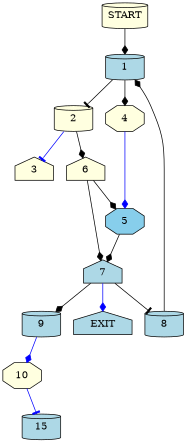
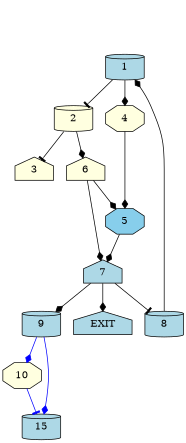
(125, 16) -> none
(54, 144) -> (54, 144)
(125, 166) -> (125, 166)
(103, 293) -> (103, 293)
none -> (48, 371)
